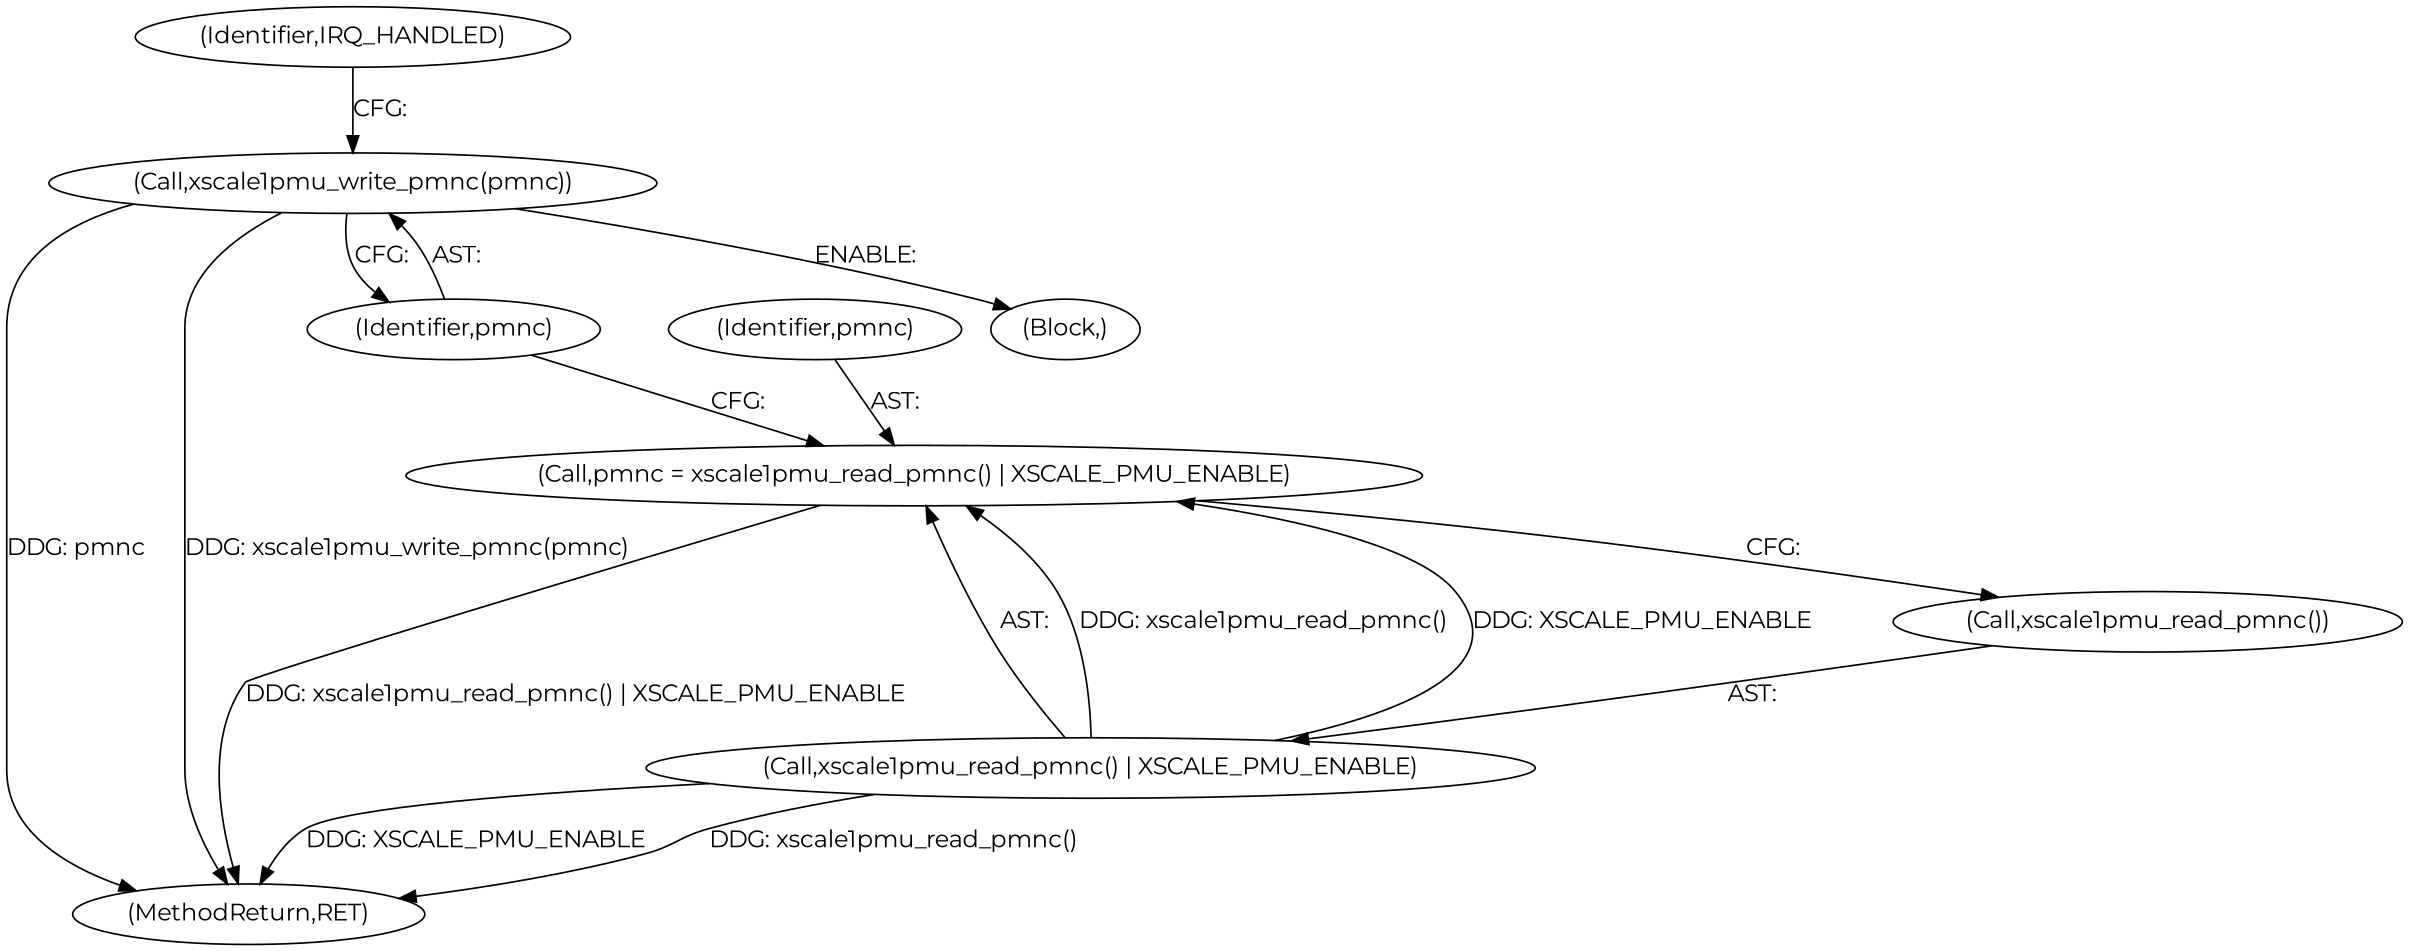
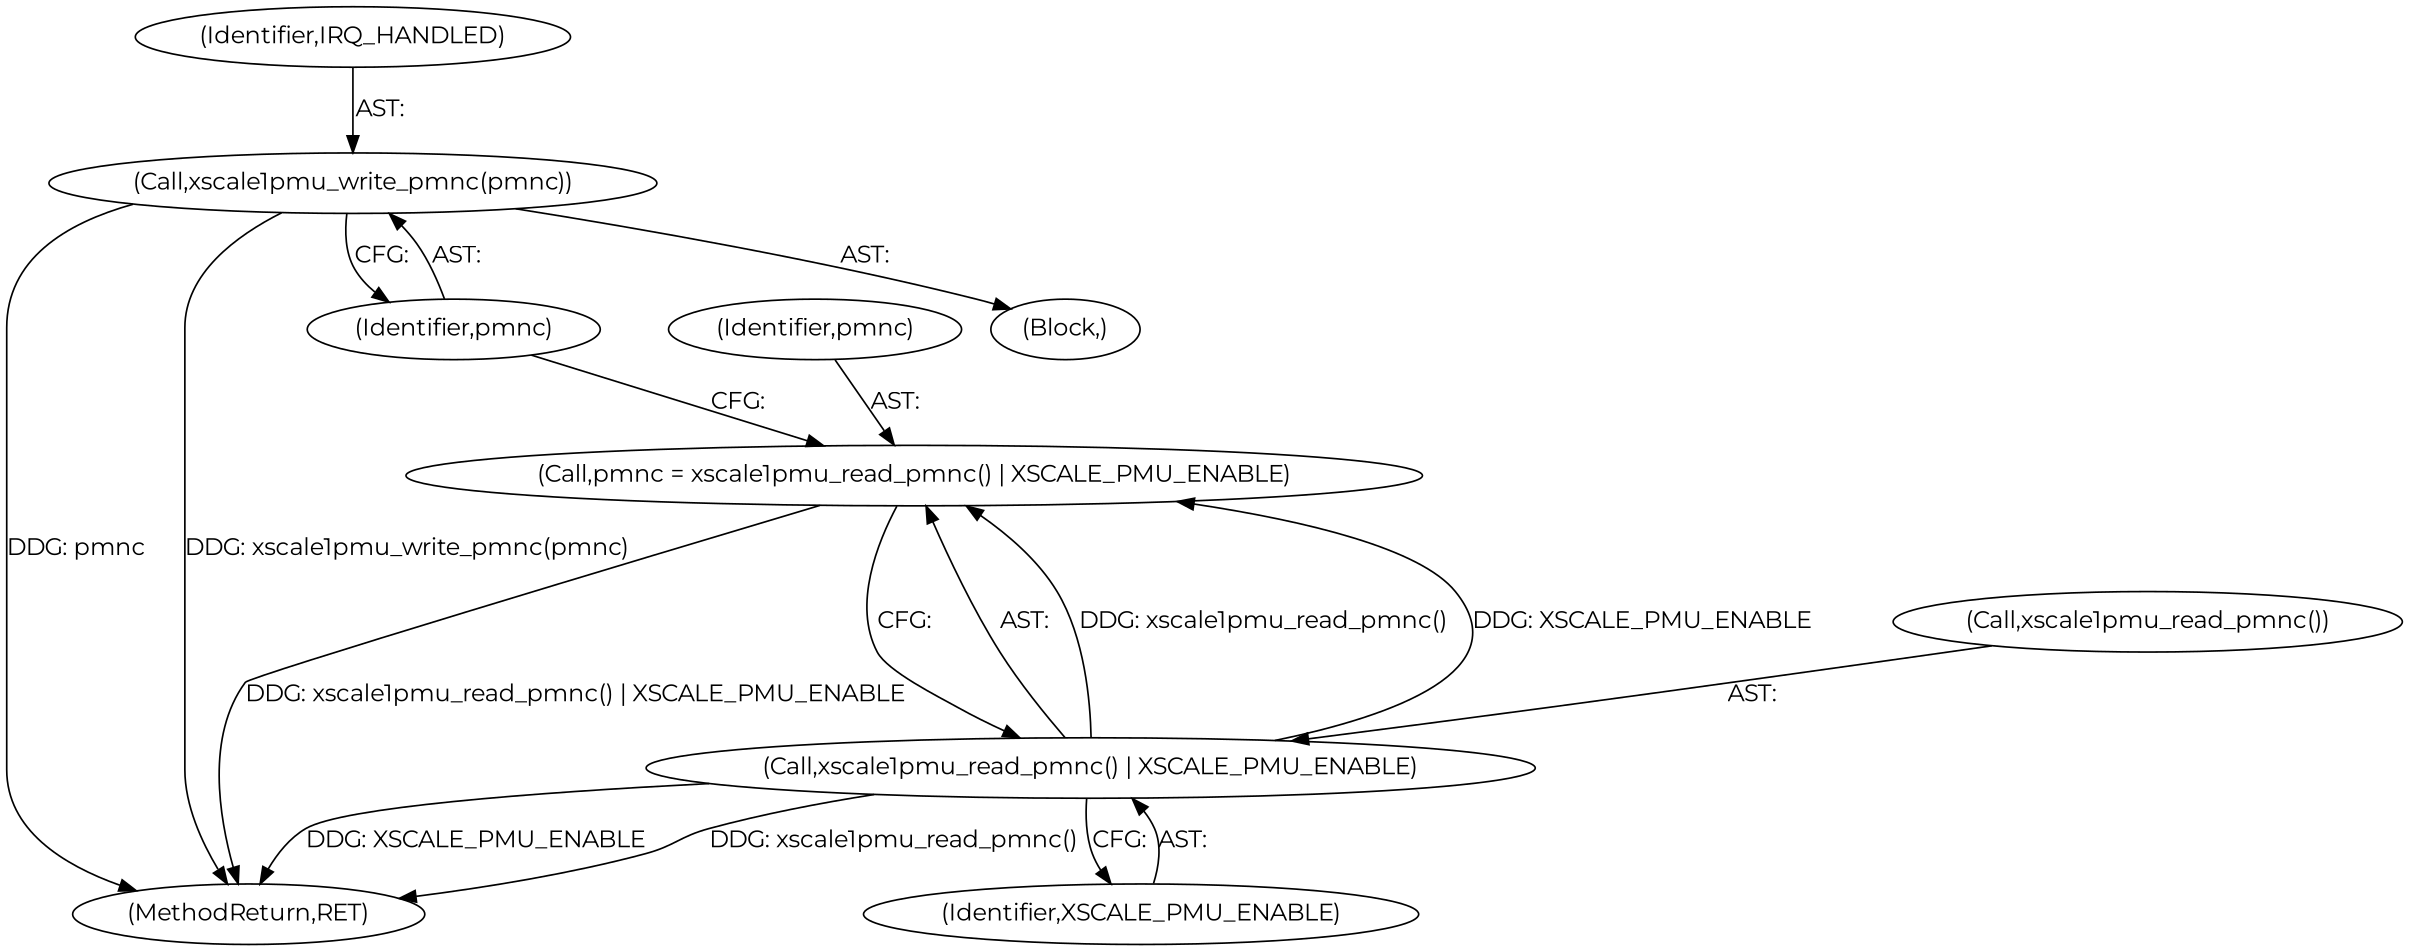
(384, 110) -> (384, 110)
(869, 256) -> (869, 256)
(1590, 541) -> (877, 651)
none -> (1141, 914)
